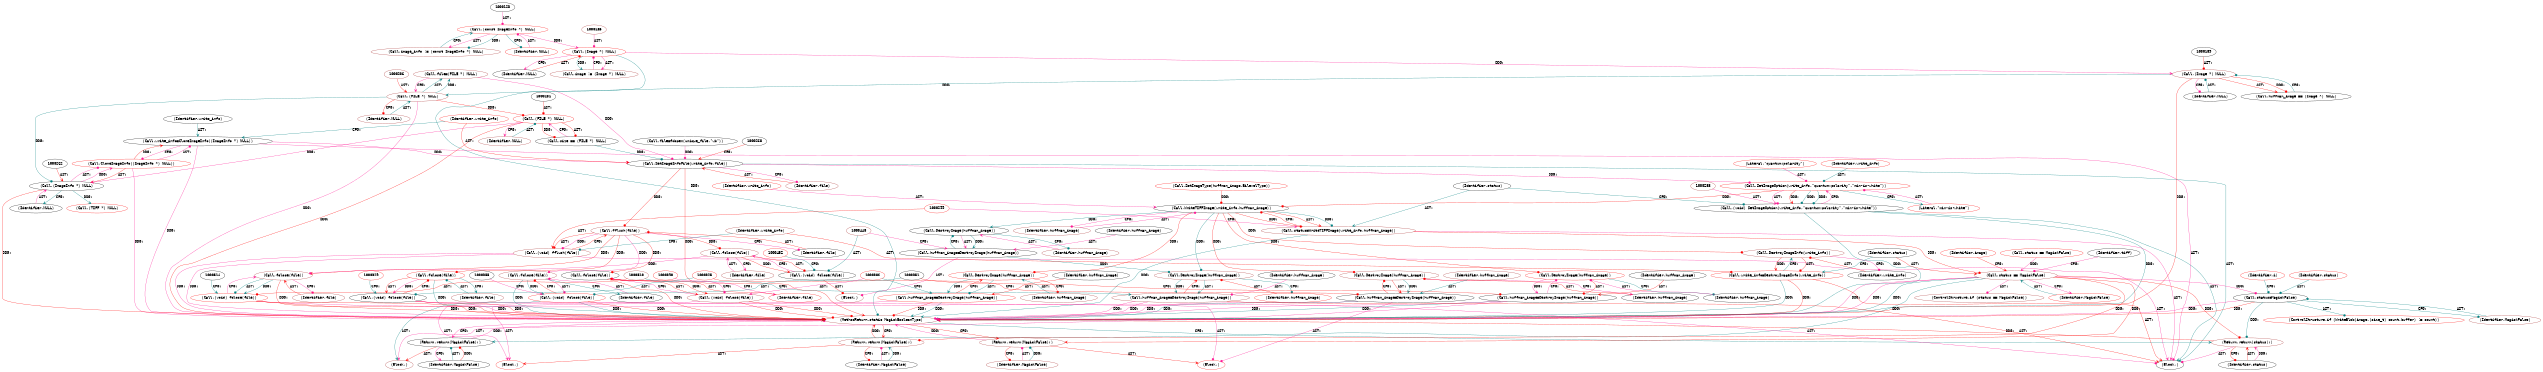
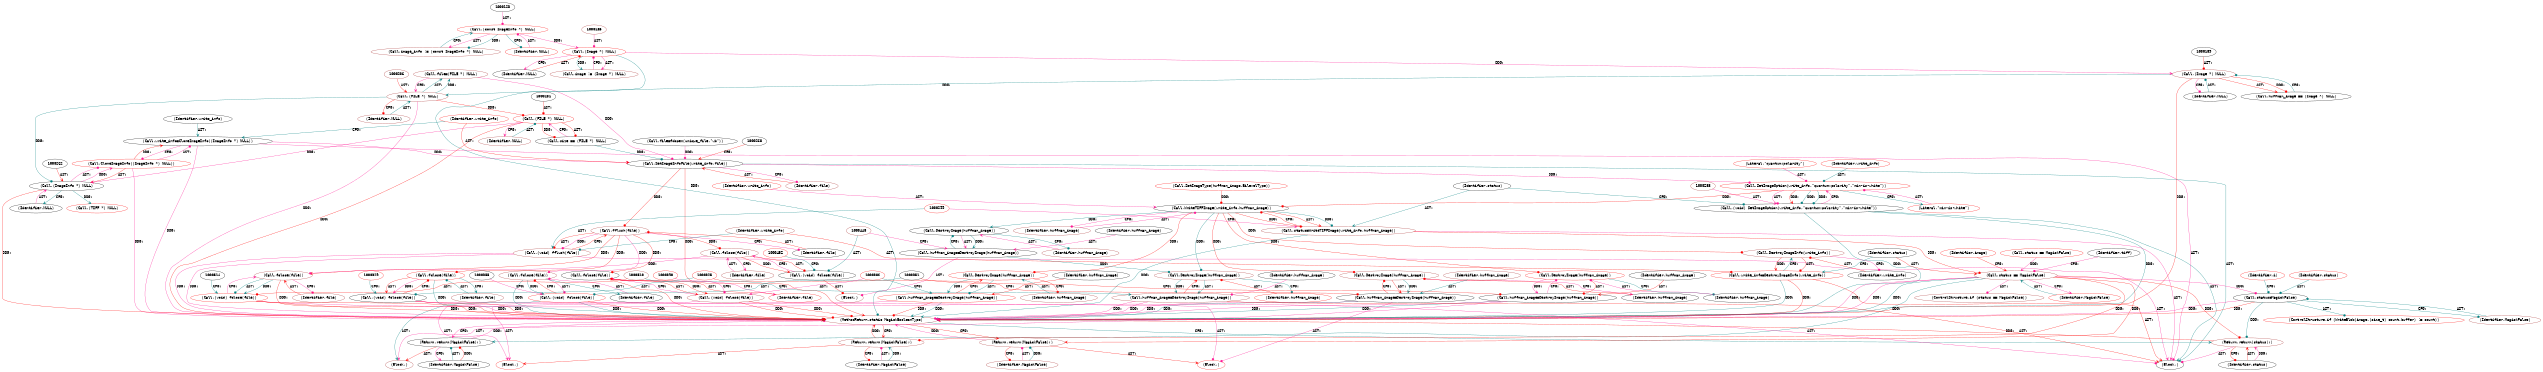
(734, 214) -> (734, 214)
